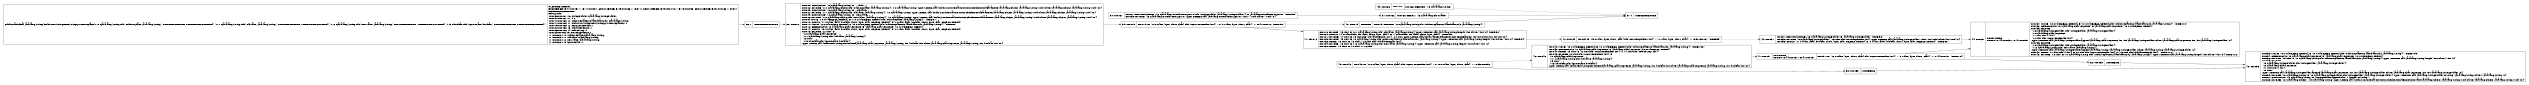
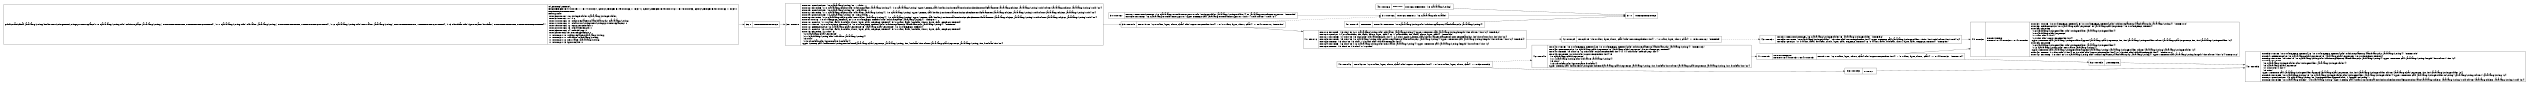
(1539, 12) -> (1539, 12)
(1314, 24) -> (1321, 19)
(1780, 55) -> (1783, 55)
(1868, 71) -> (1868, 71)
